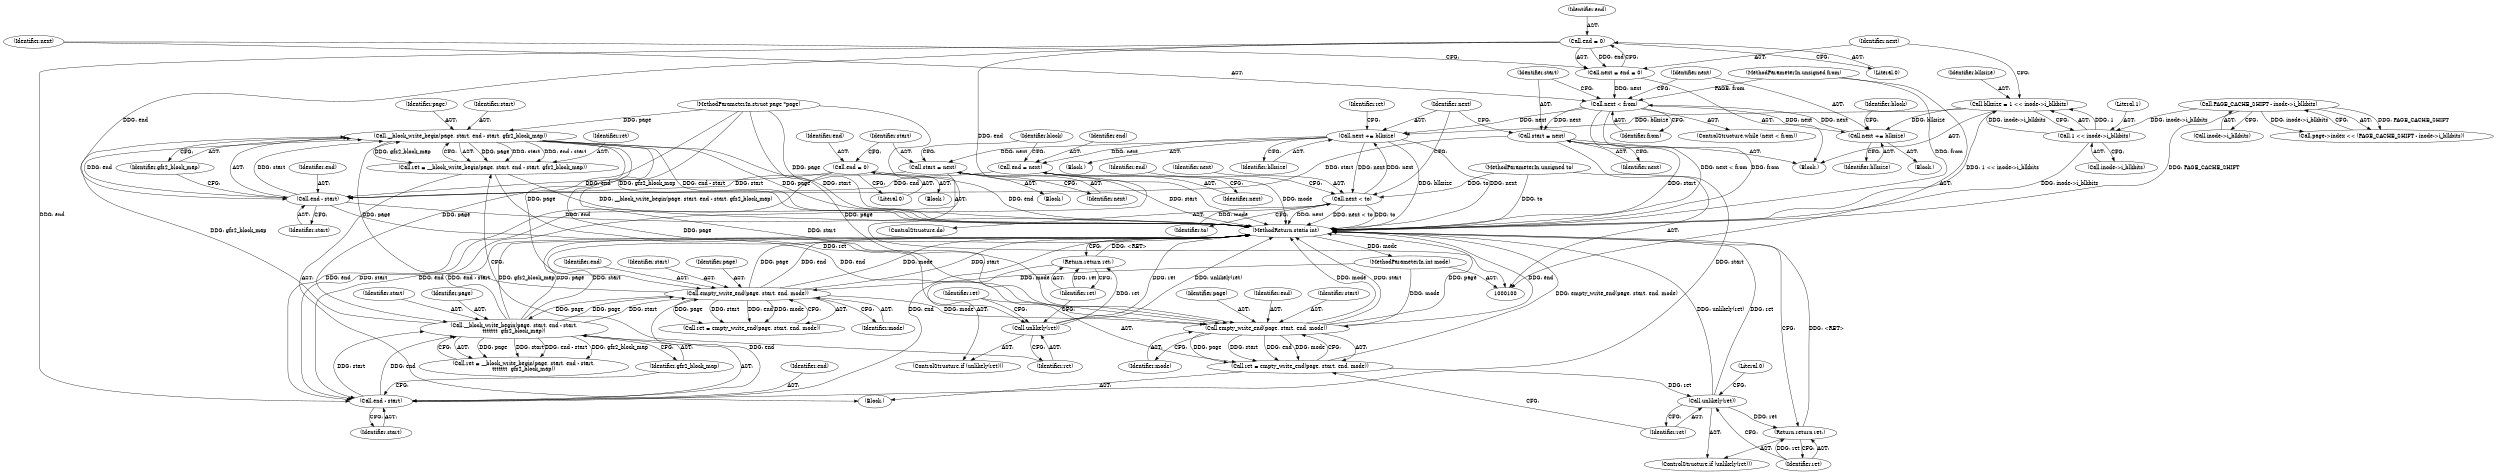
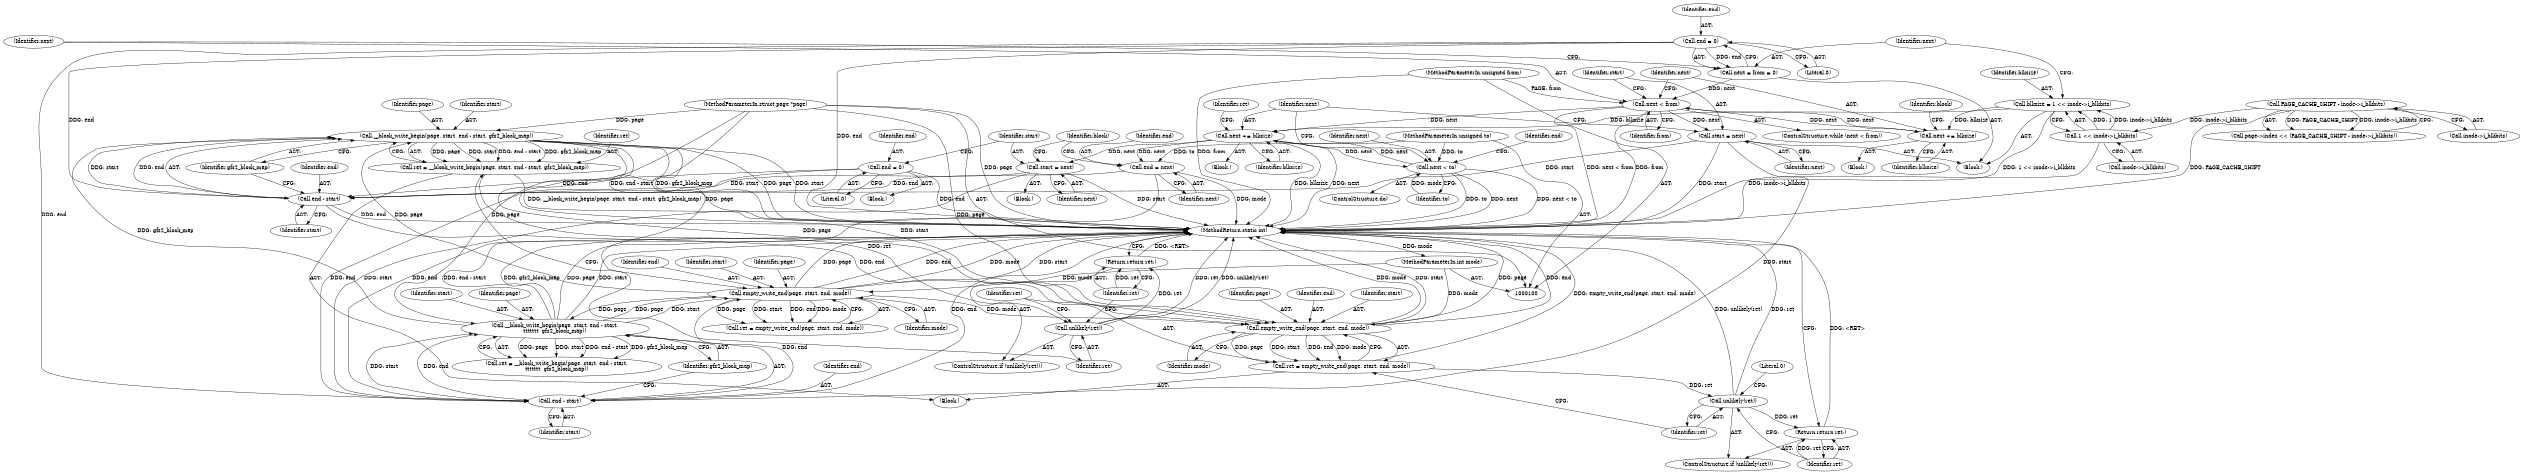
(1615, 73) -> (1749, 73)
(2128, 105) -> none
(1445, 226) -> (1263, 144)
